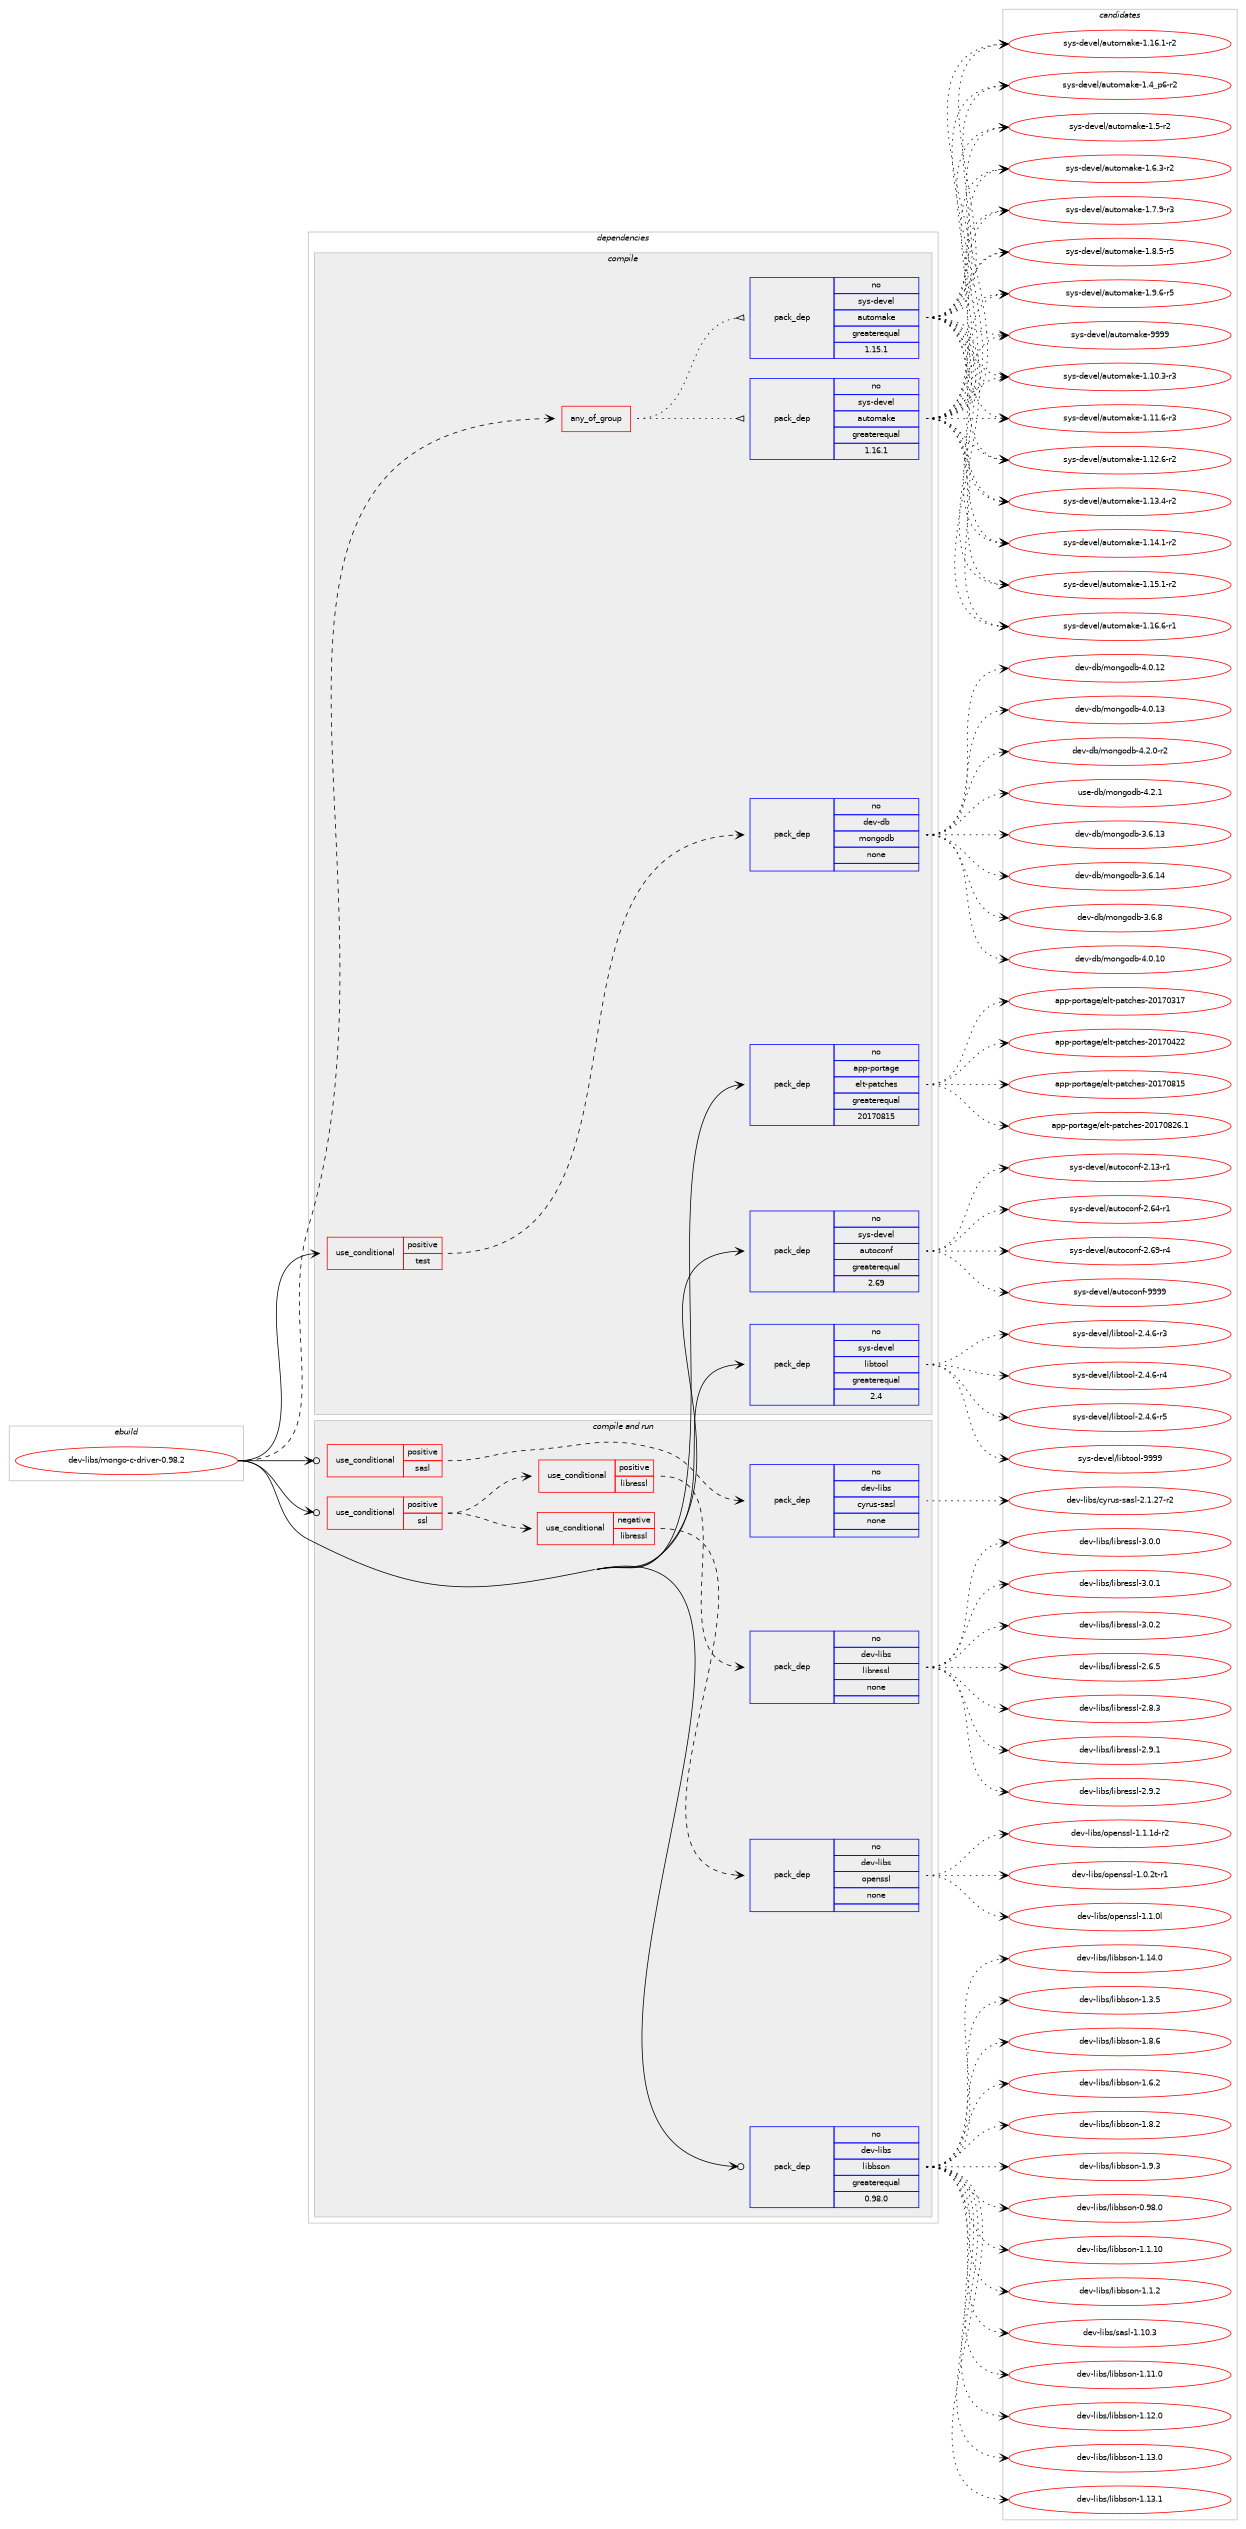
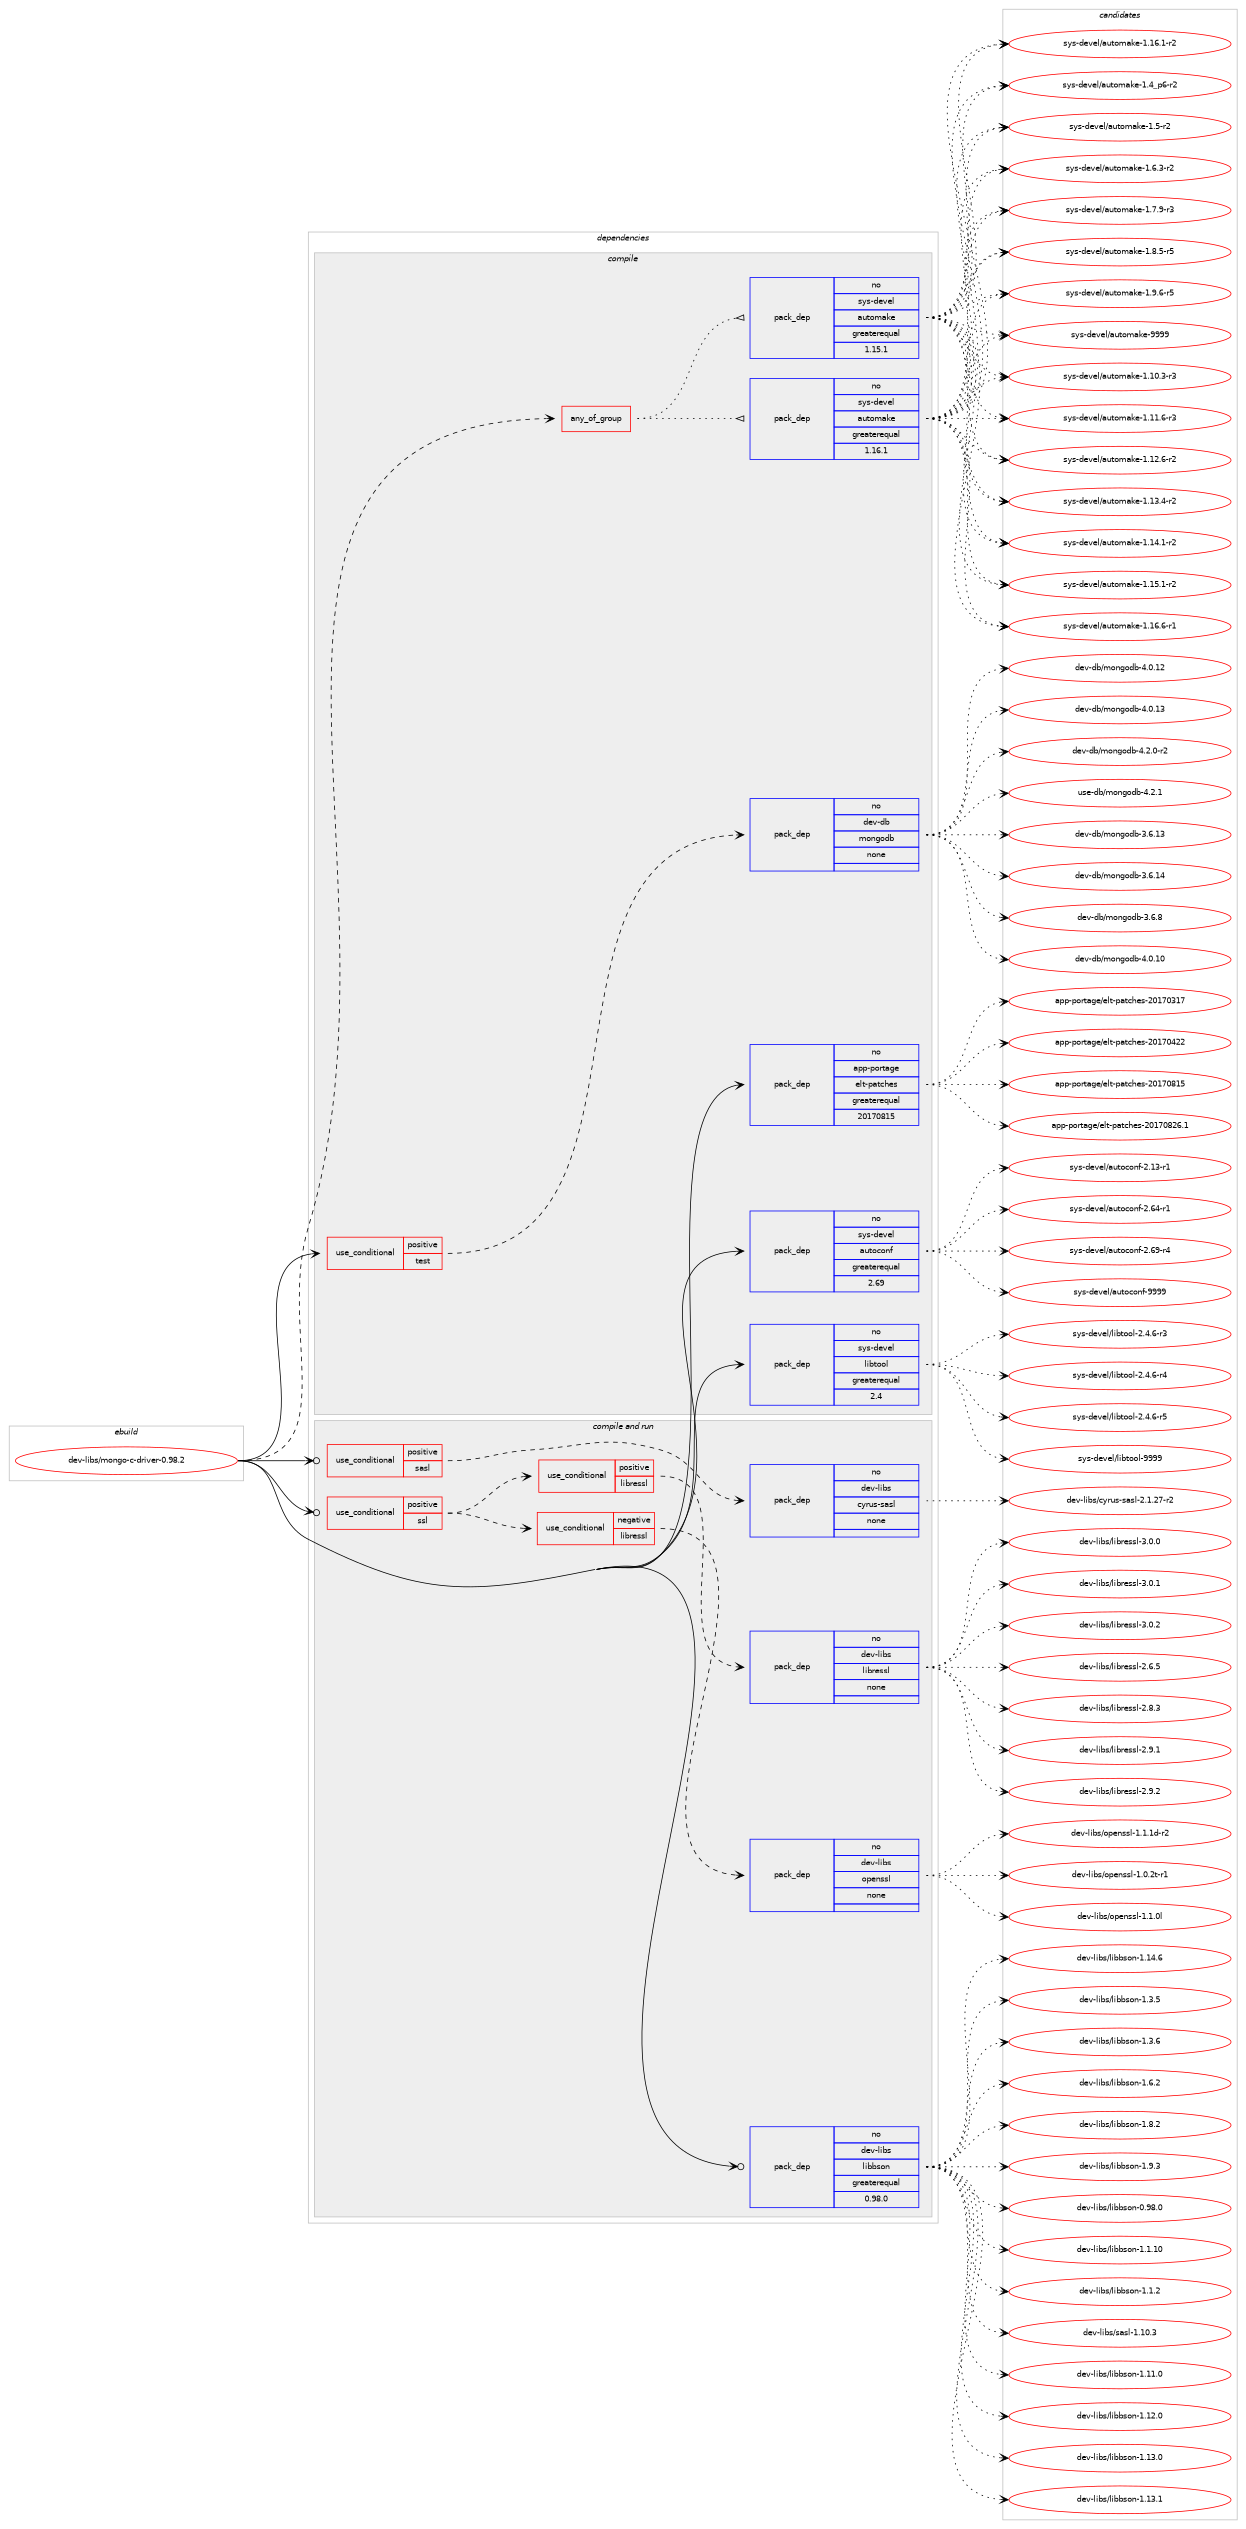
(1120, 1959) -> (1120, 1959)
(1120, 2042) -> (1120, 2042)
